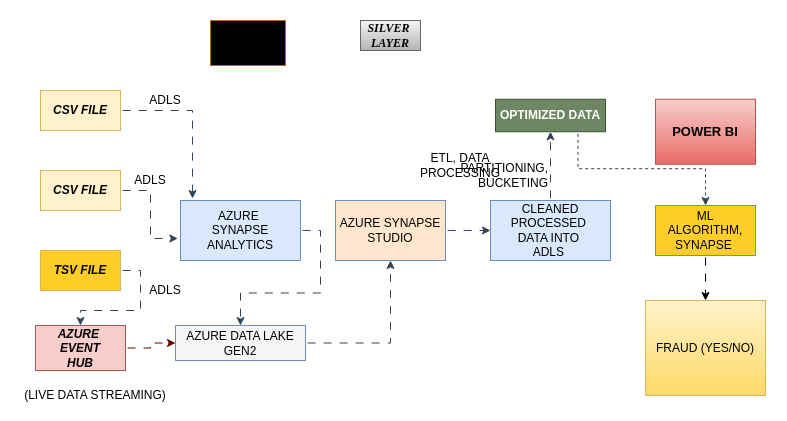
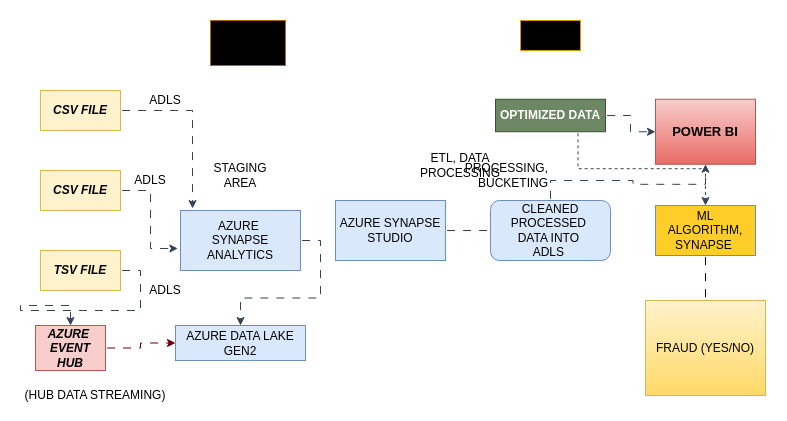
(391, 36) -> none
none -> (551, 36)
none -> (631, 122)
(551, 167) -> (618, 181)
none -> (241, 176)
(540, 176) -> (540, 176)
(241, 231) -> (241, 241)
(391, 231) -> (391, 231)
(465, 231) -> (470, 231)
(551, 231) -> (551, 231)
(81, 271) -> (81, 271)
(706, 275) -> (706, 280)
(241, 343) -> (241, 343)
(386, 343) -> none
(81, 348) -> (71, 348)
(96, 396) -> (96, 396)
